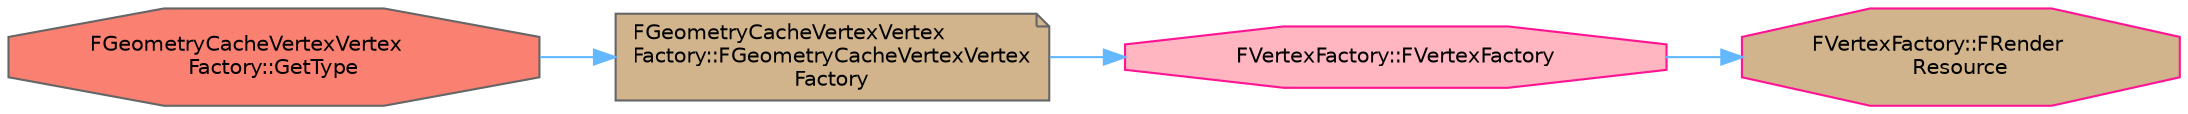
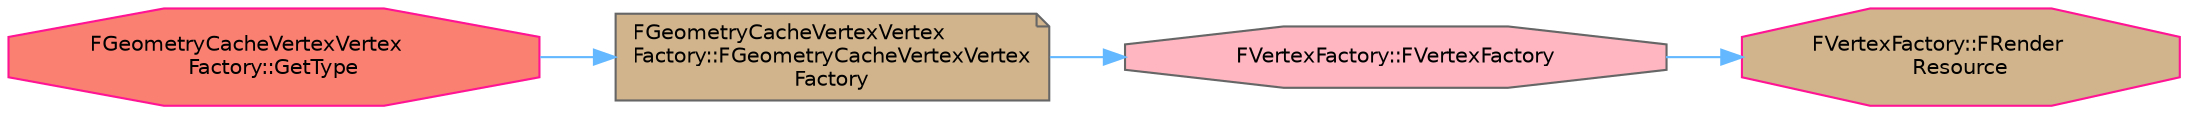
(274, 57) -> (274, 57)
(1396, 57) -> (1396, 57)
